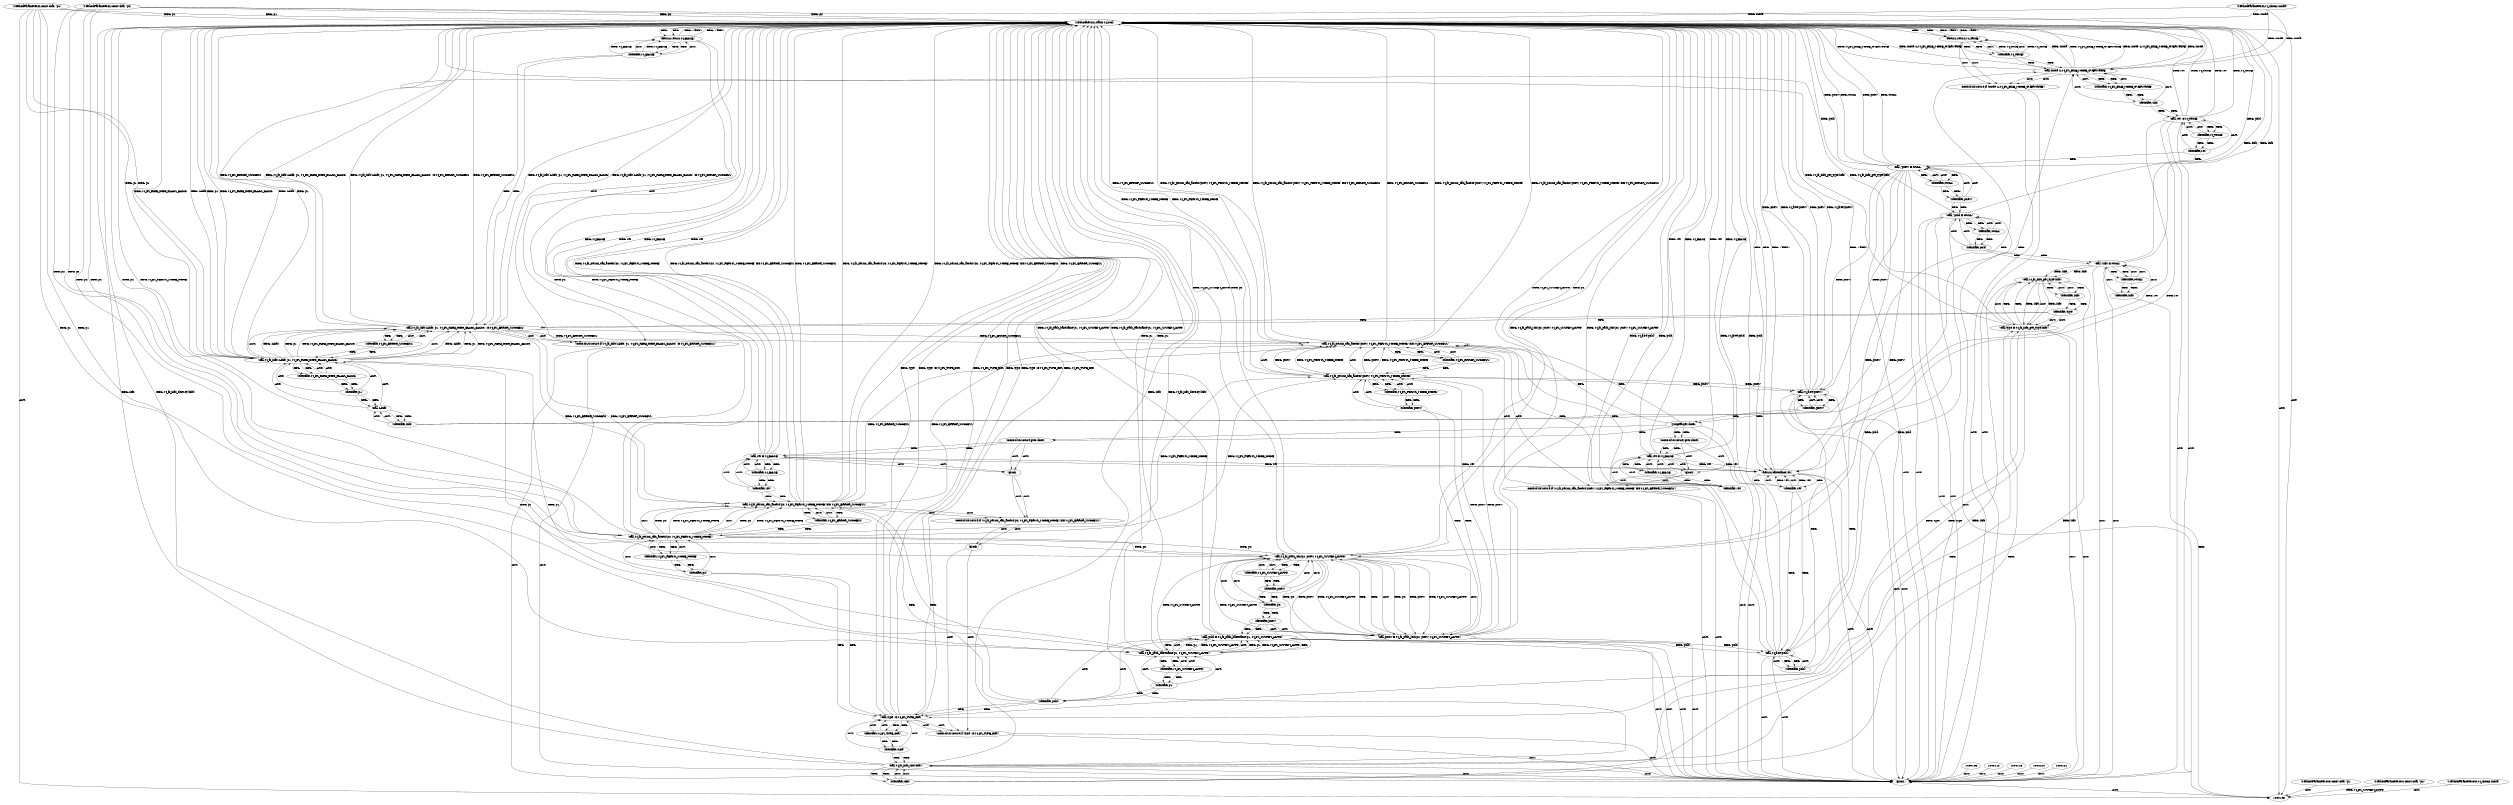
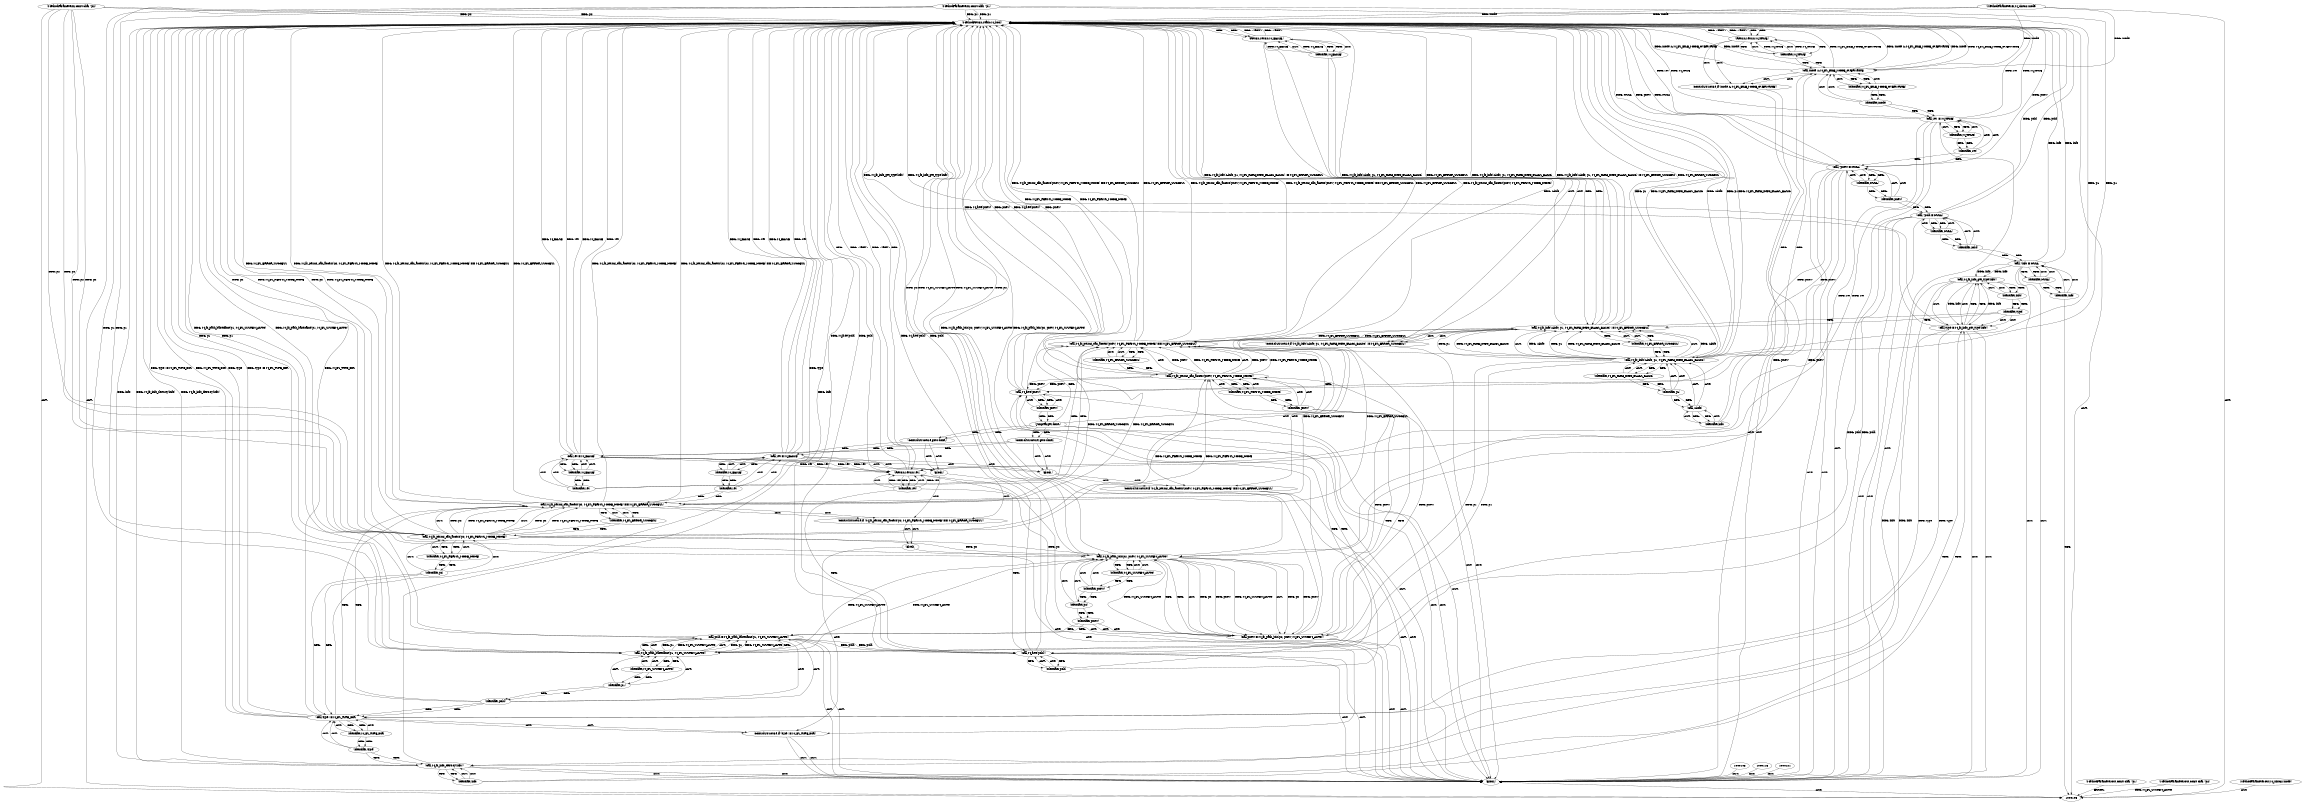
(2149, 103) -> (1875, 103)
(1777, 473) -> (907, 473)
(2063, 532) -> (2225, 384)
(906, 766) -> (444, 766)
(1994, 766) -> none
(2039, 766) -> none
(2309, 790) -> (2100, 790)
